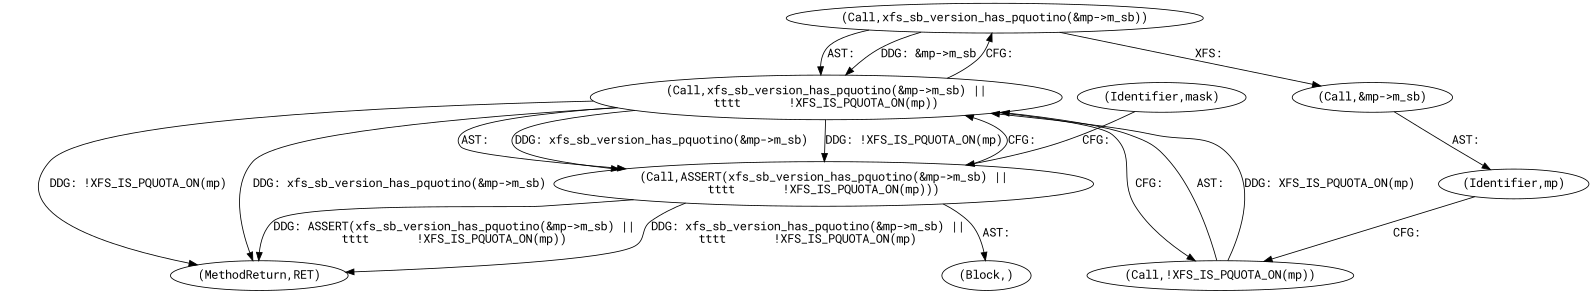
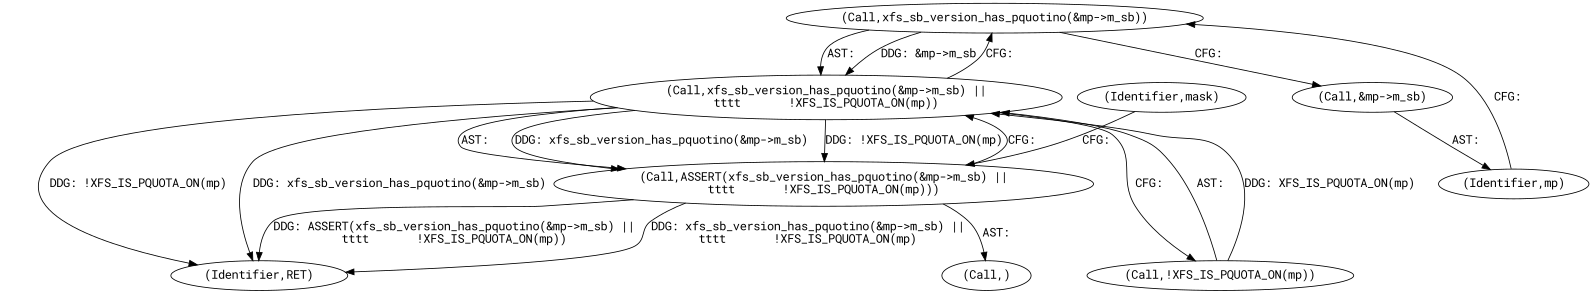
(1212, 54) -> (1212, 54)
(1373, 228) -> (1384, 47)
(259, 276) -> (259, 276)
(986, 276) -> (986, 276)
